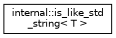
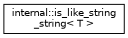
(58, 19) -> (64, 19)
